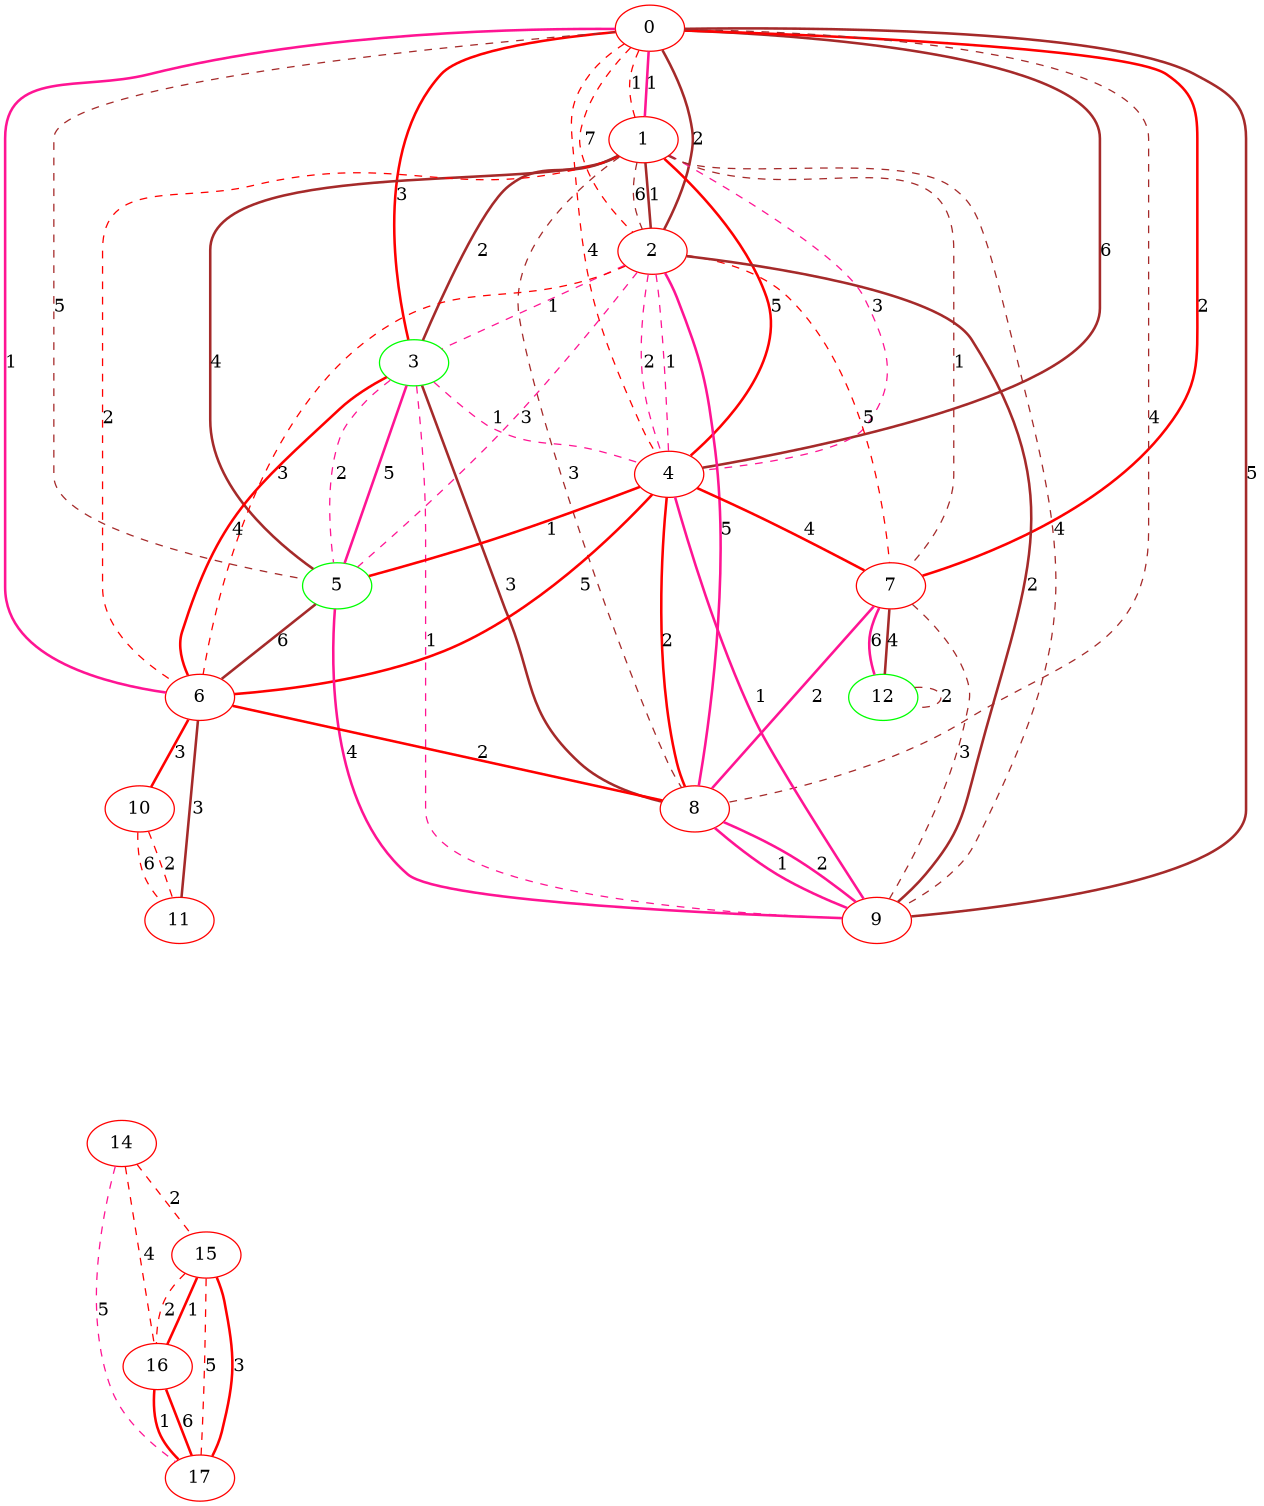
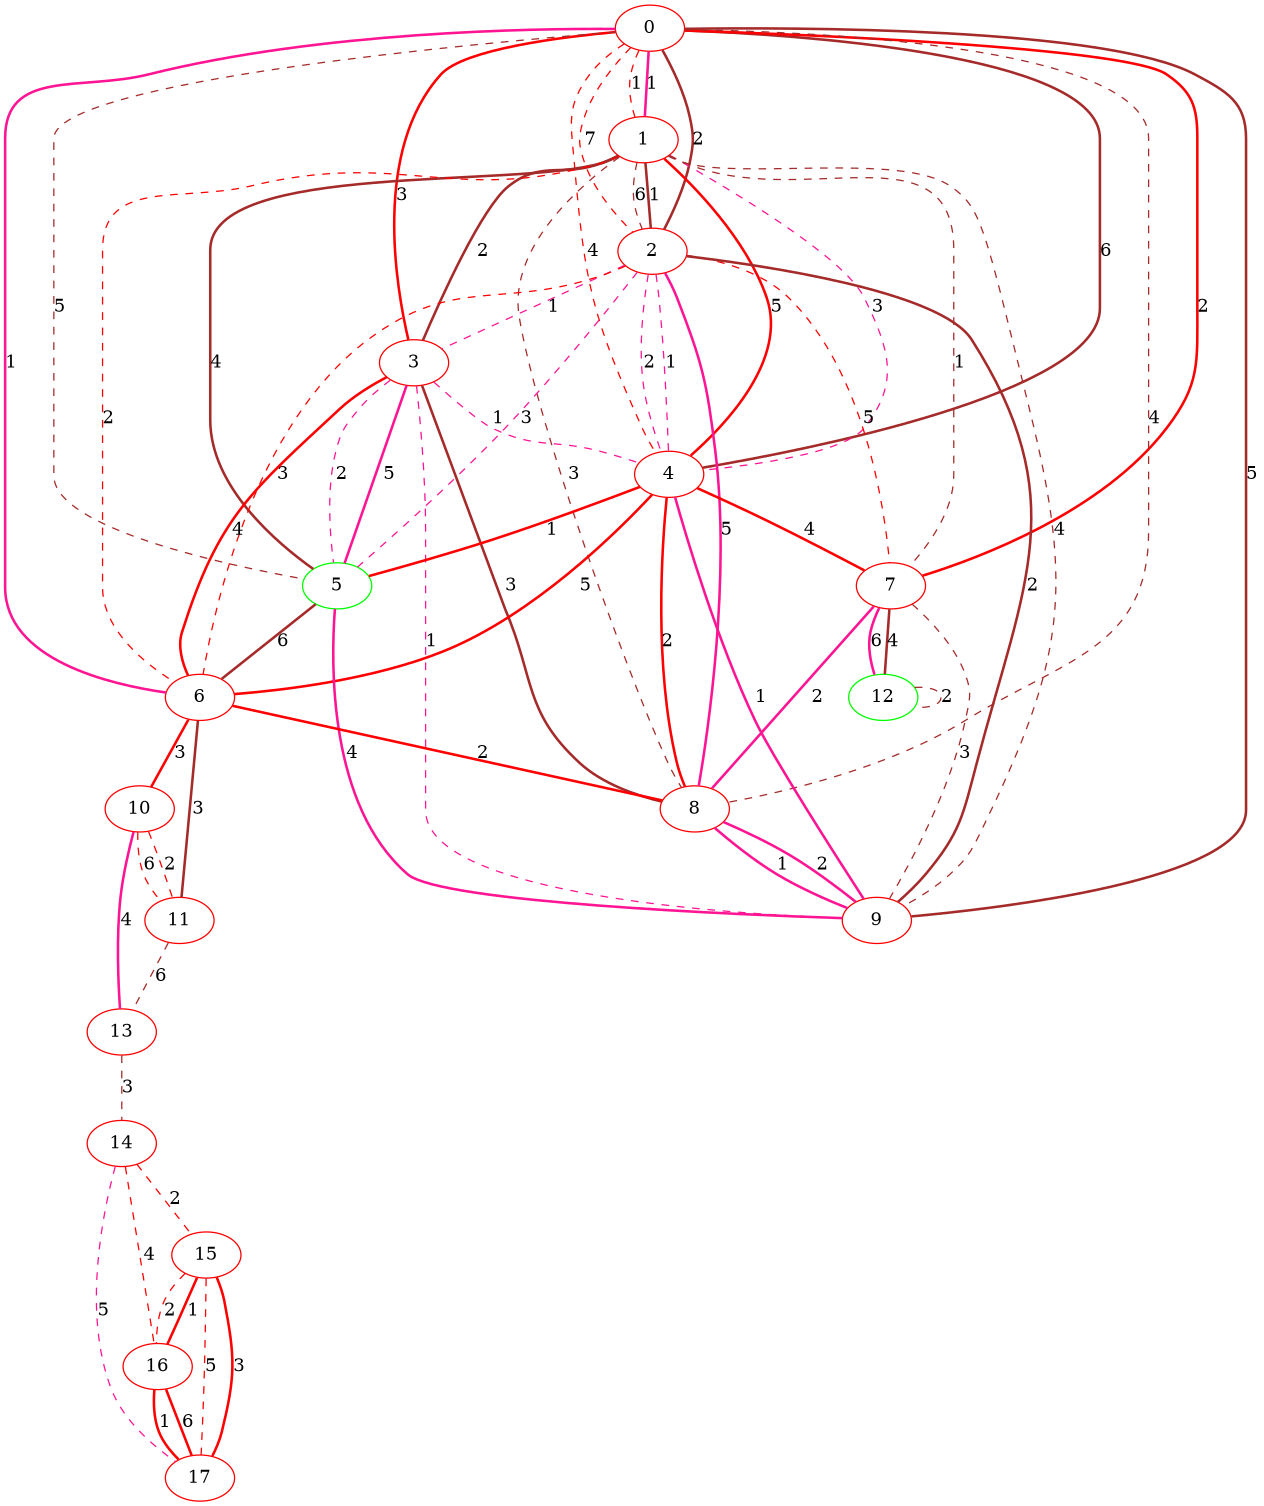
(414, 363) -> (414, 363)
none -> (122, 1032)
